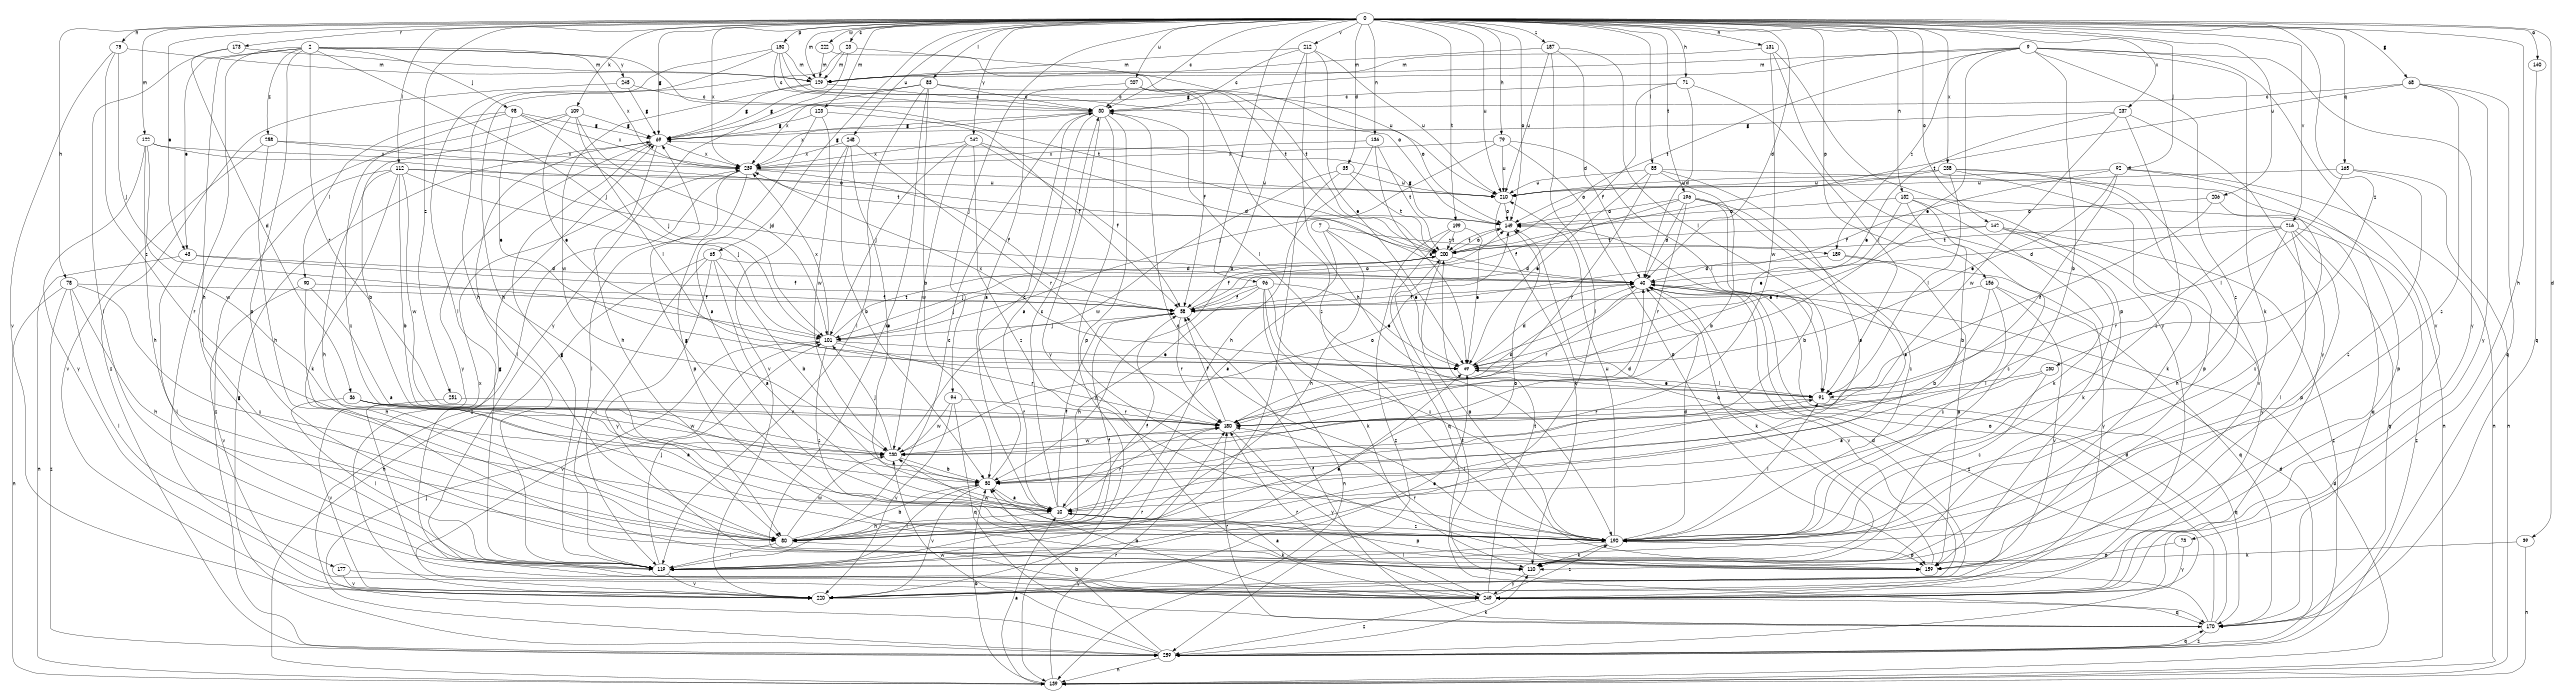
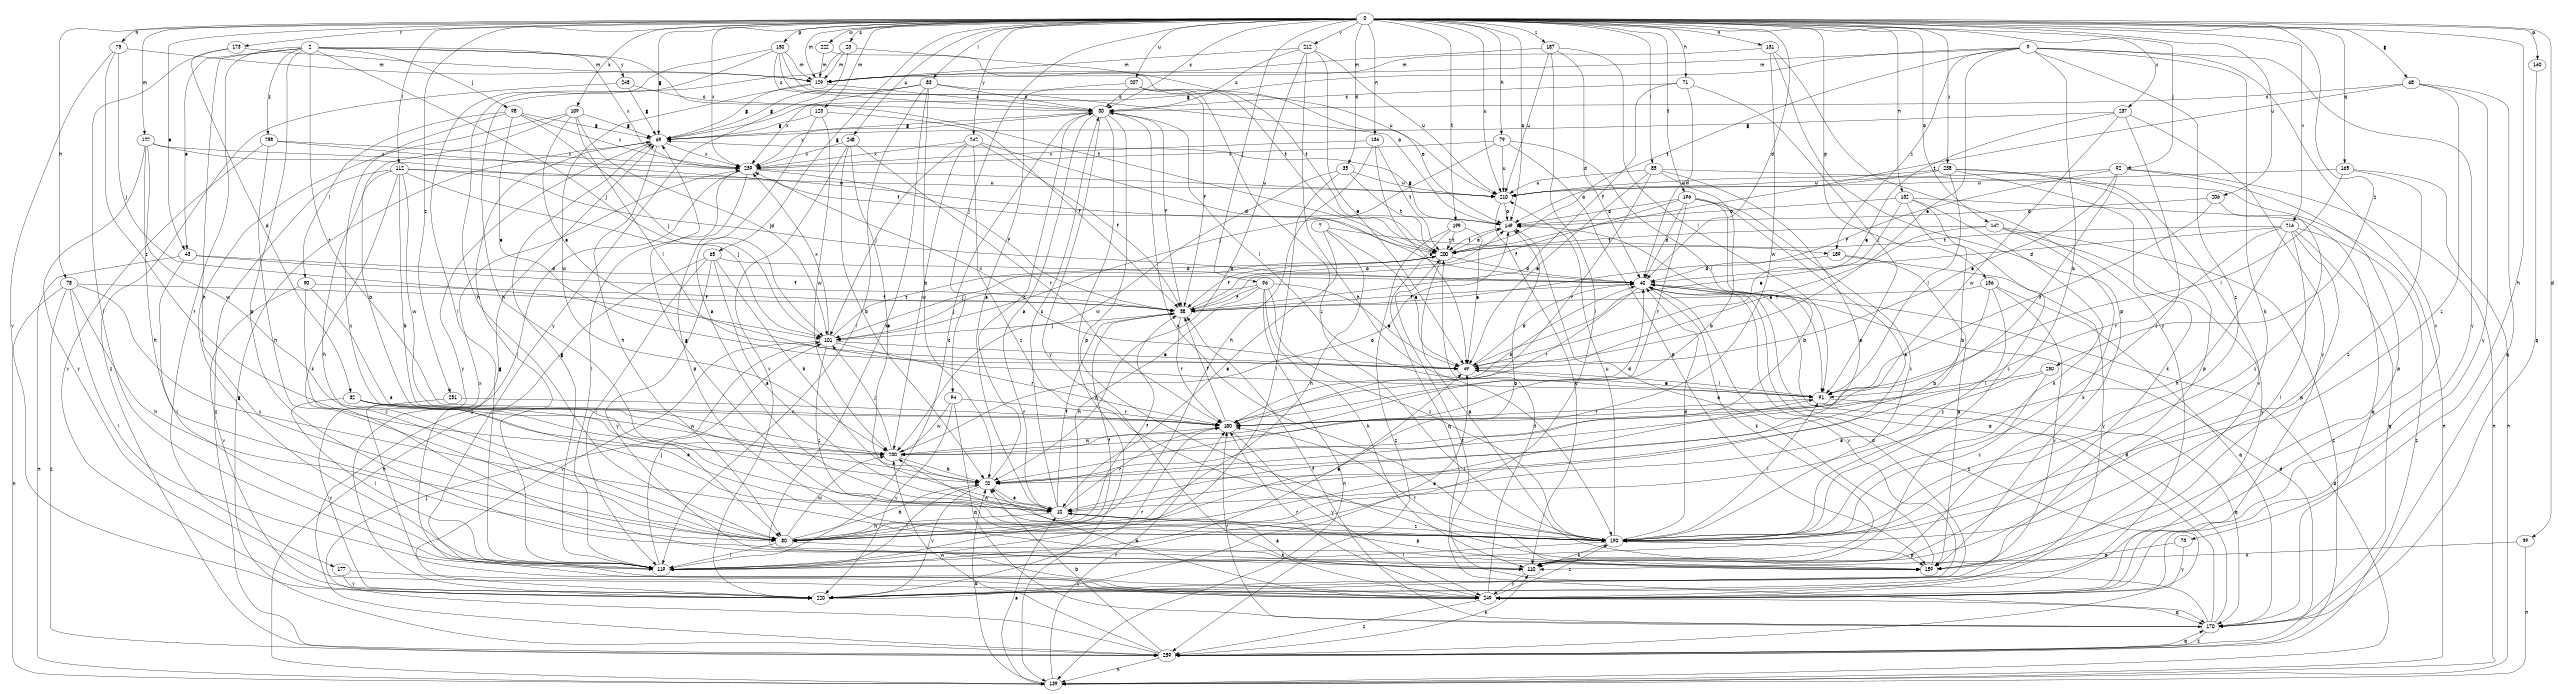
none -> (1164, 177)
(352, 398) -> (352, 398)
(387, 412) -> (387, 412)
(987, 484) -> (987, 484)
(725, 592) -> none
